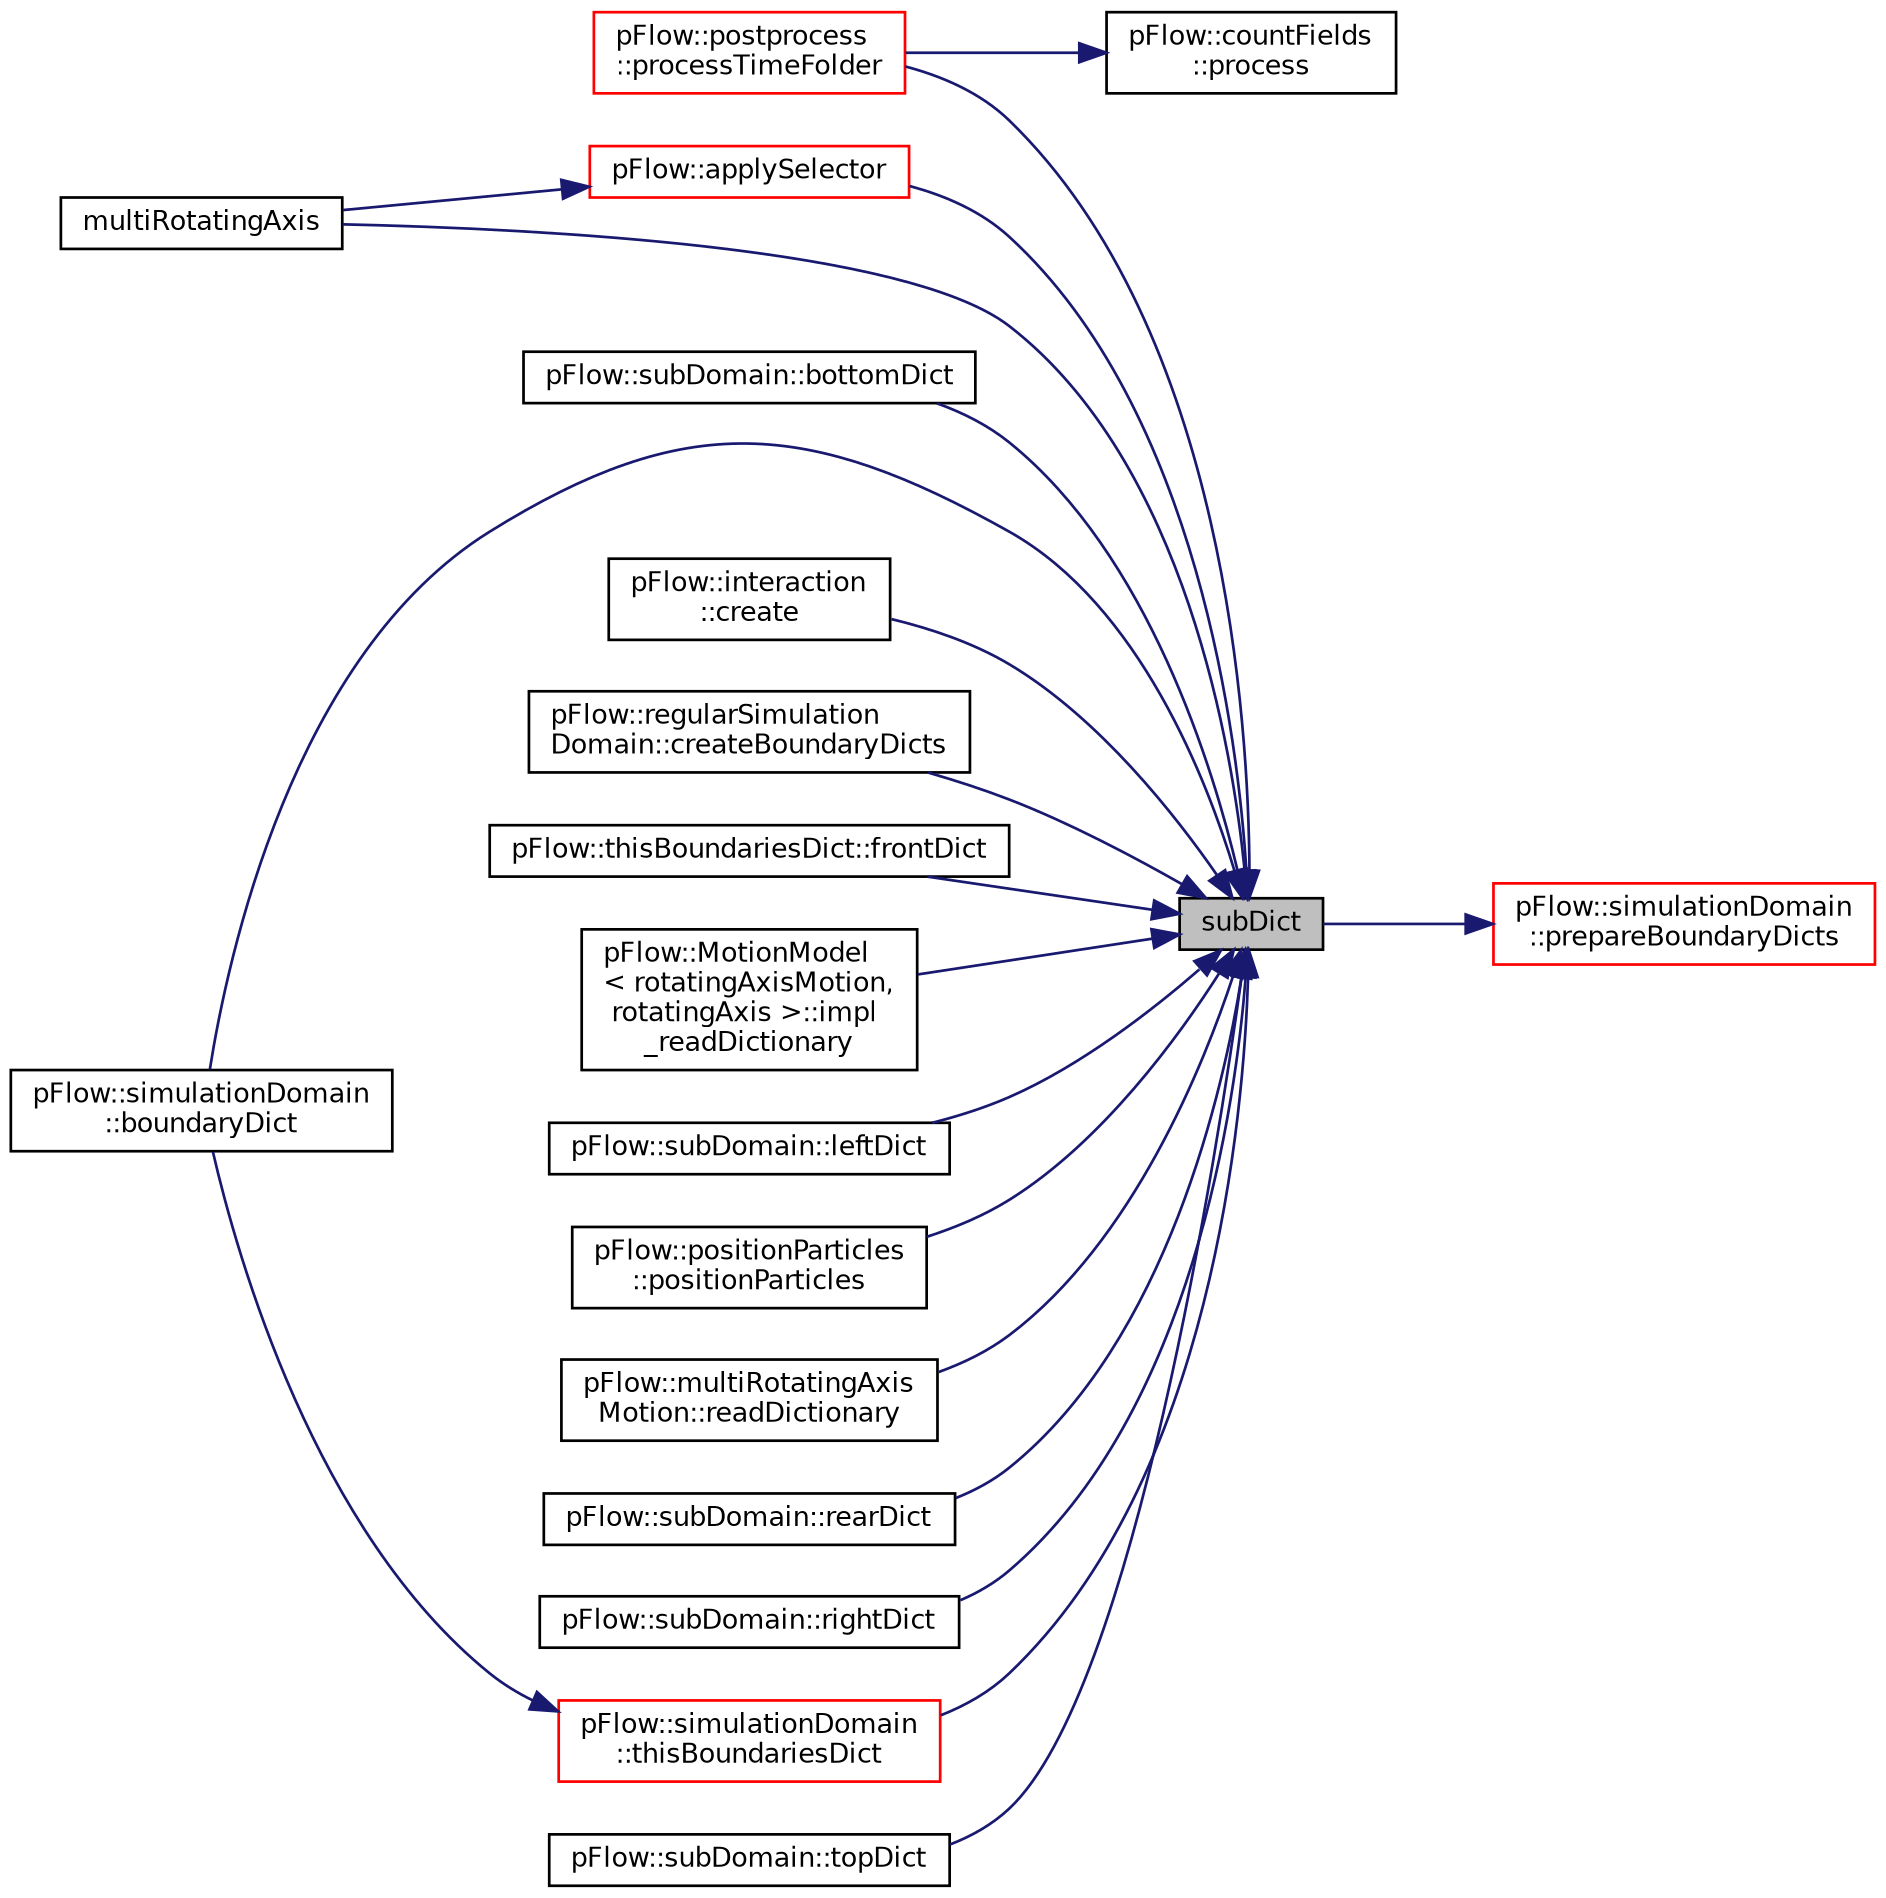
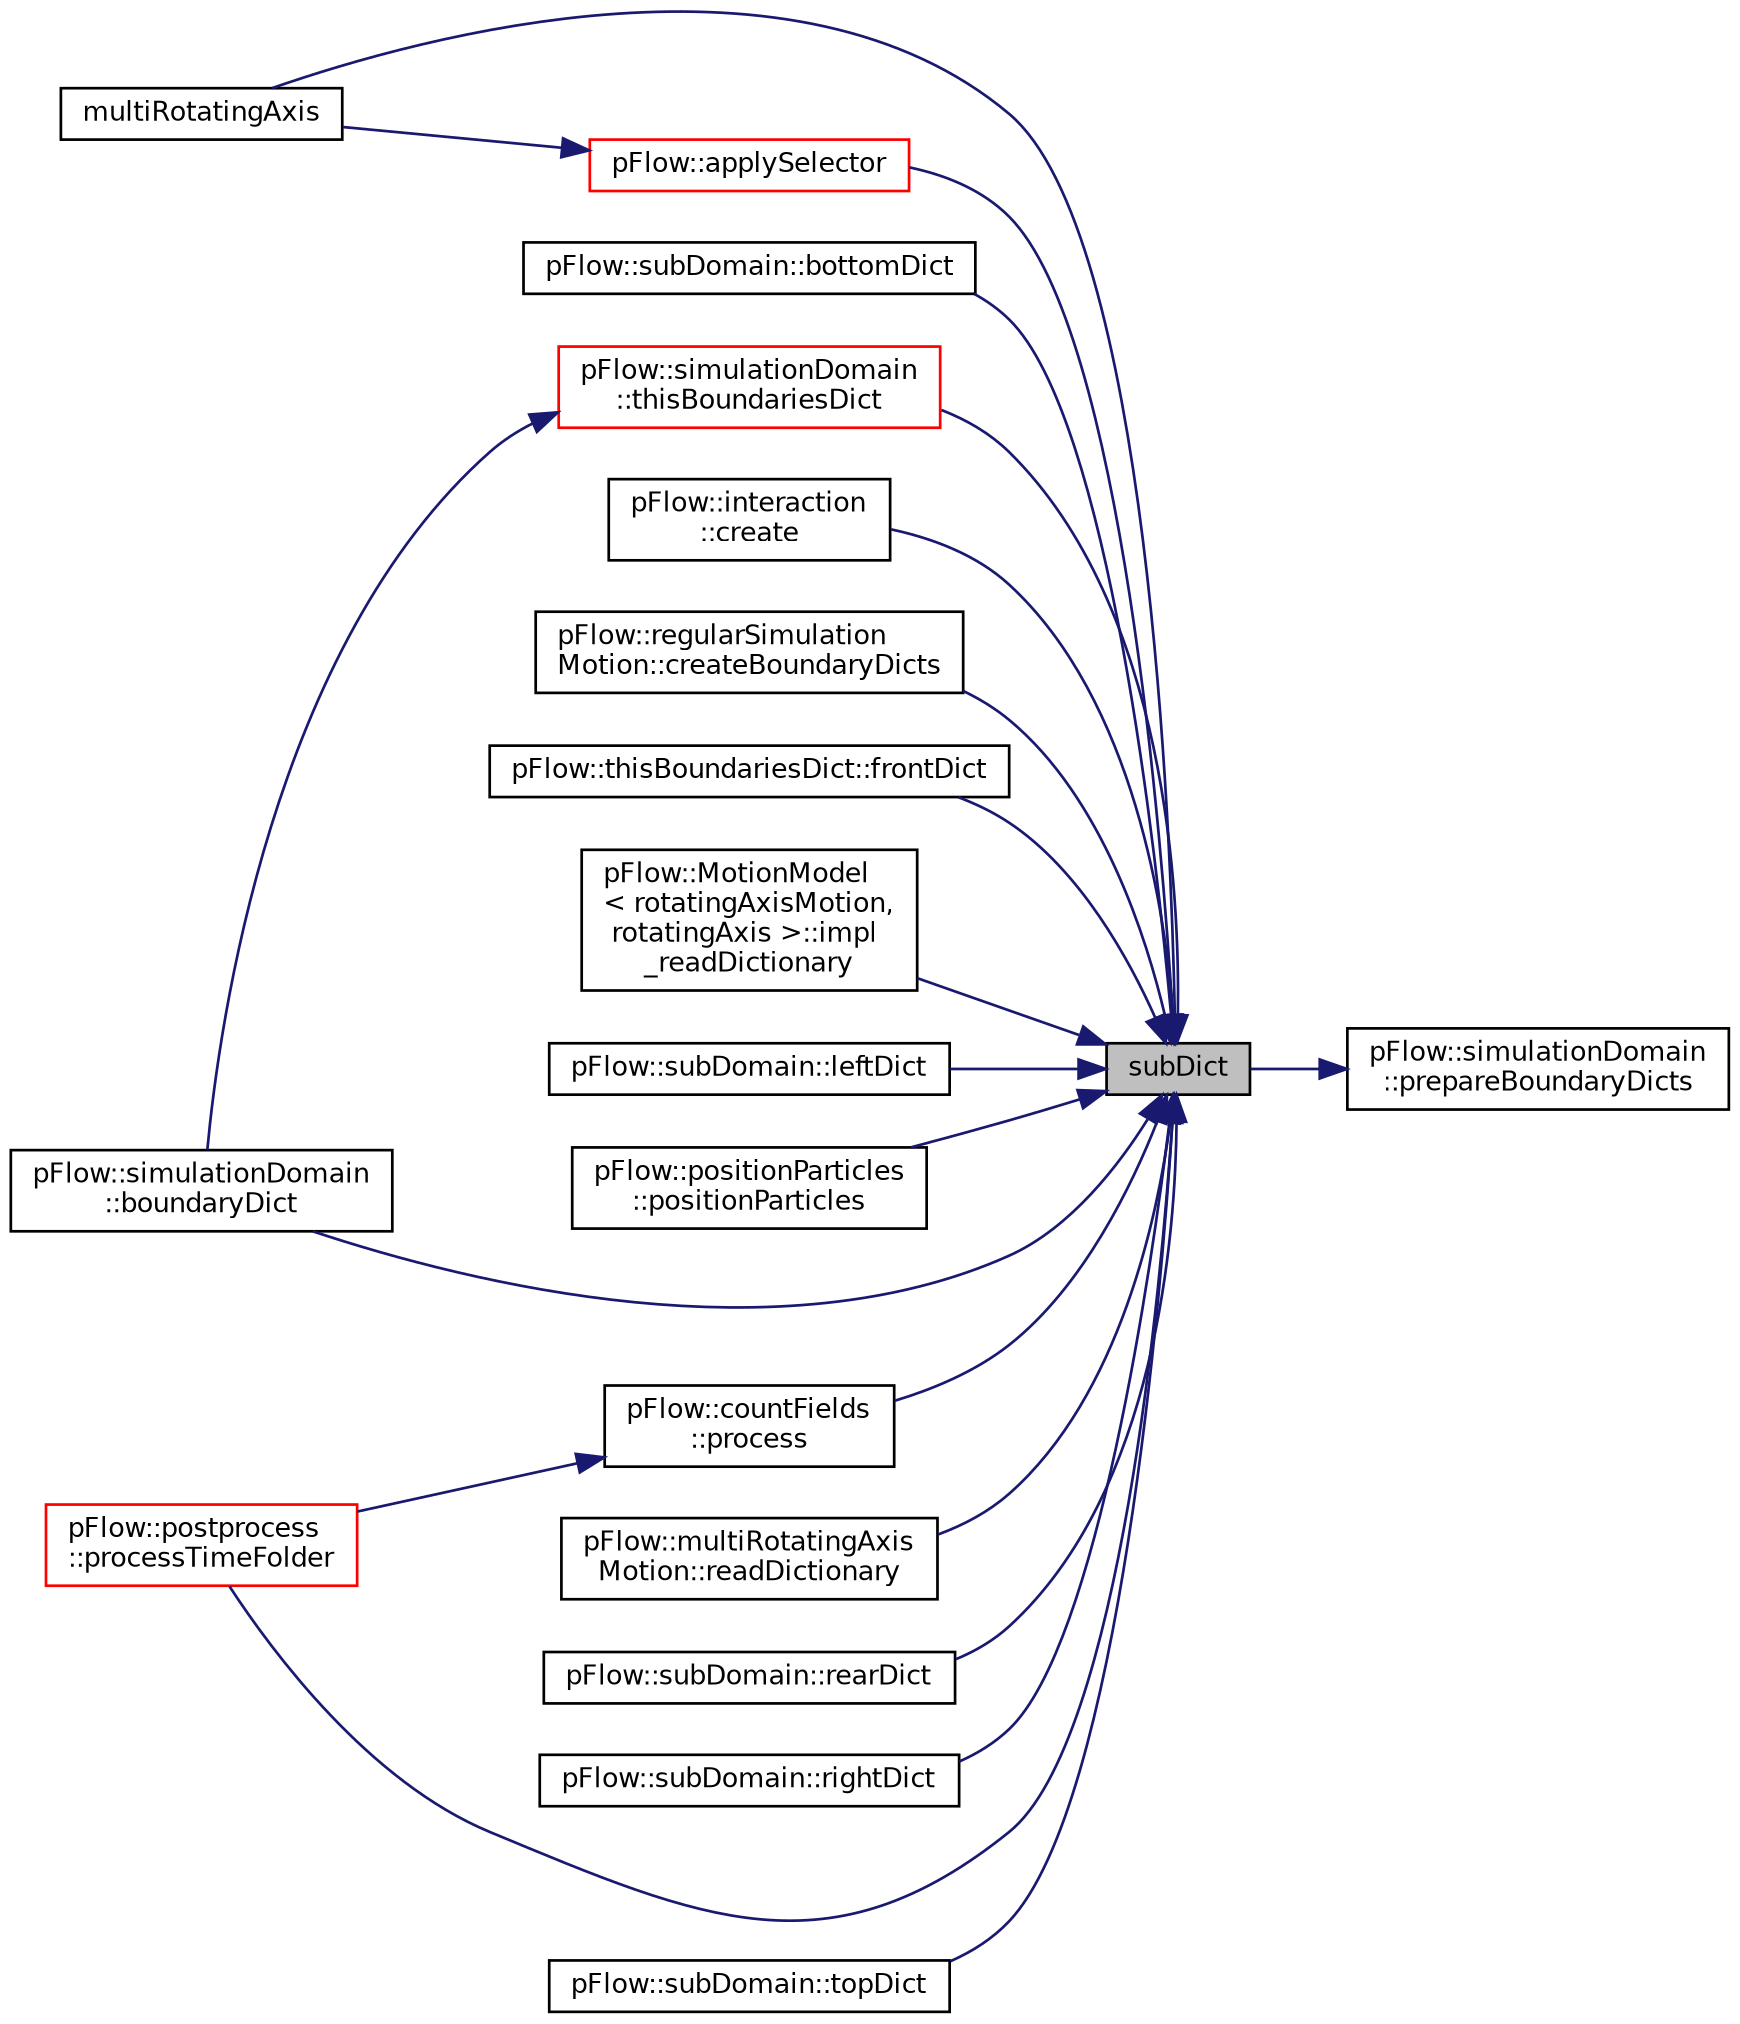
(749, 732) -> (749, 652)
(1684, 924) -> (1538, 1069)
none -> (1060, 1295)
